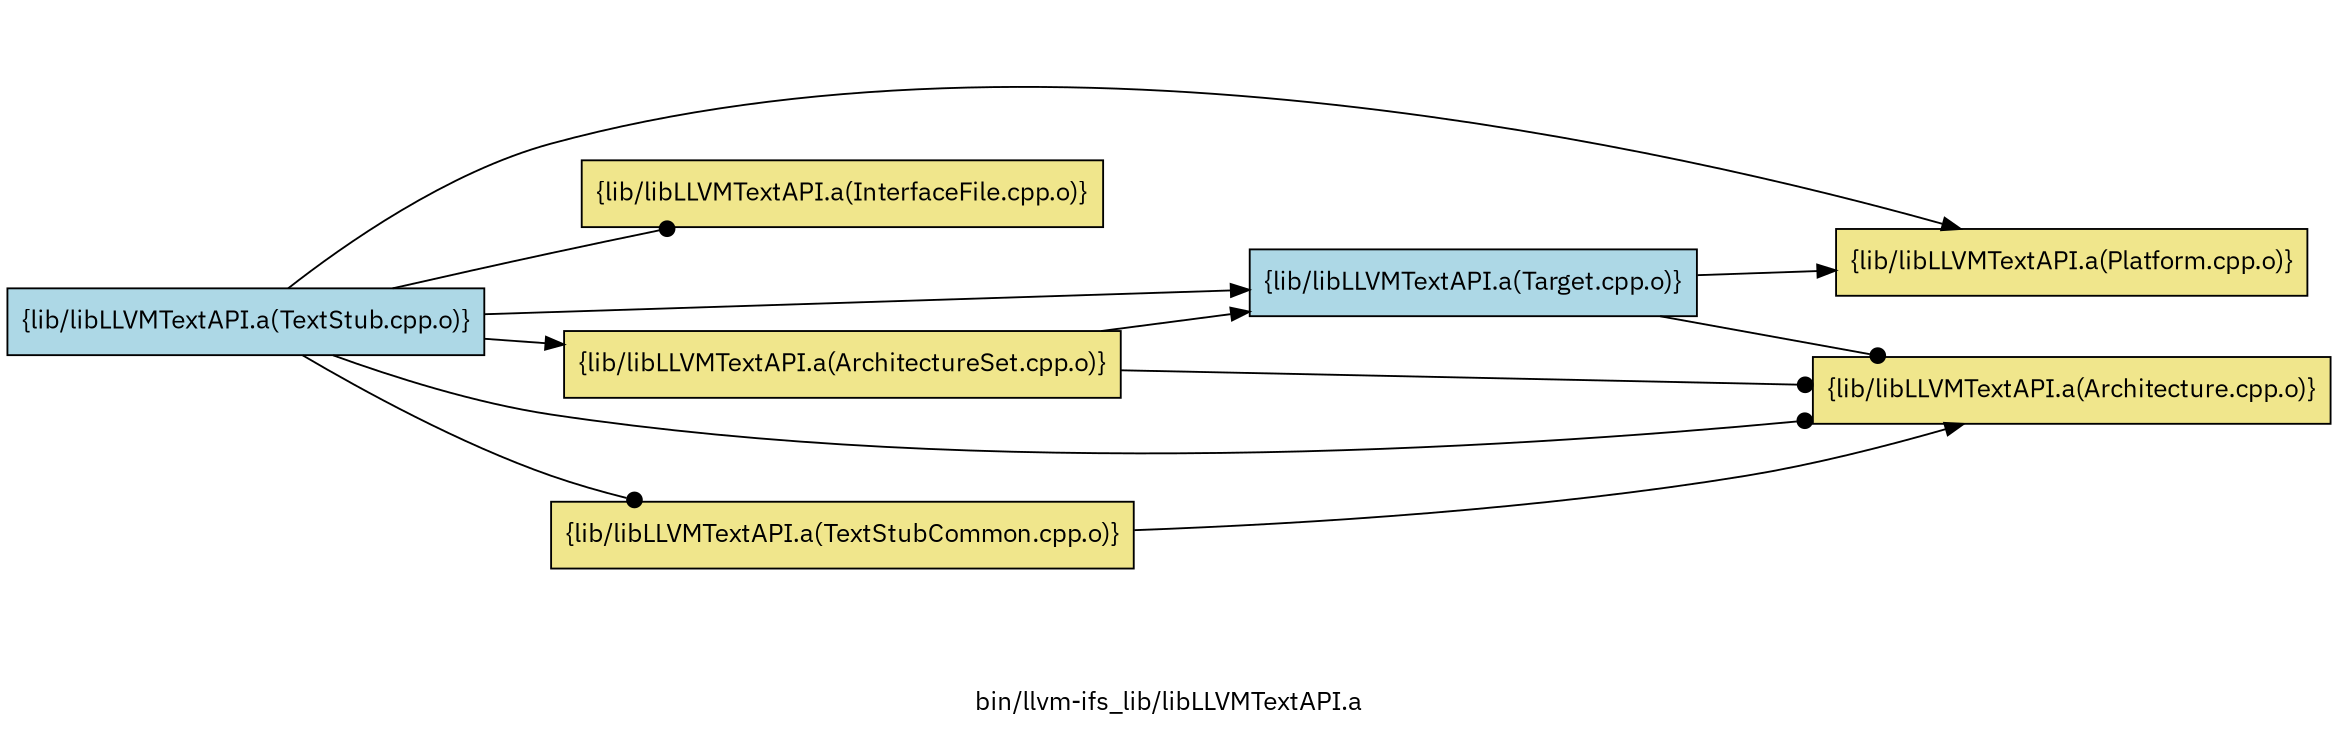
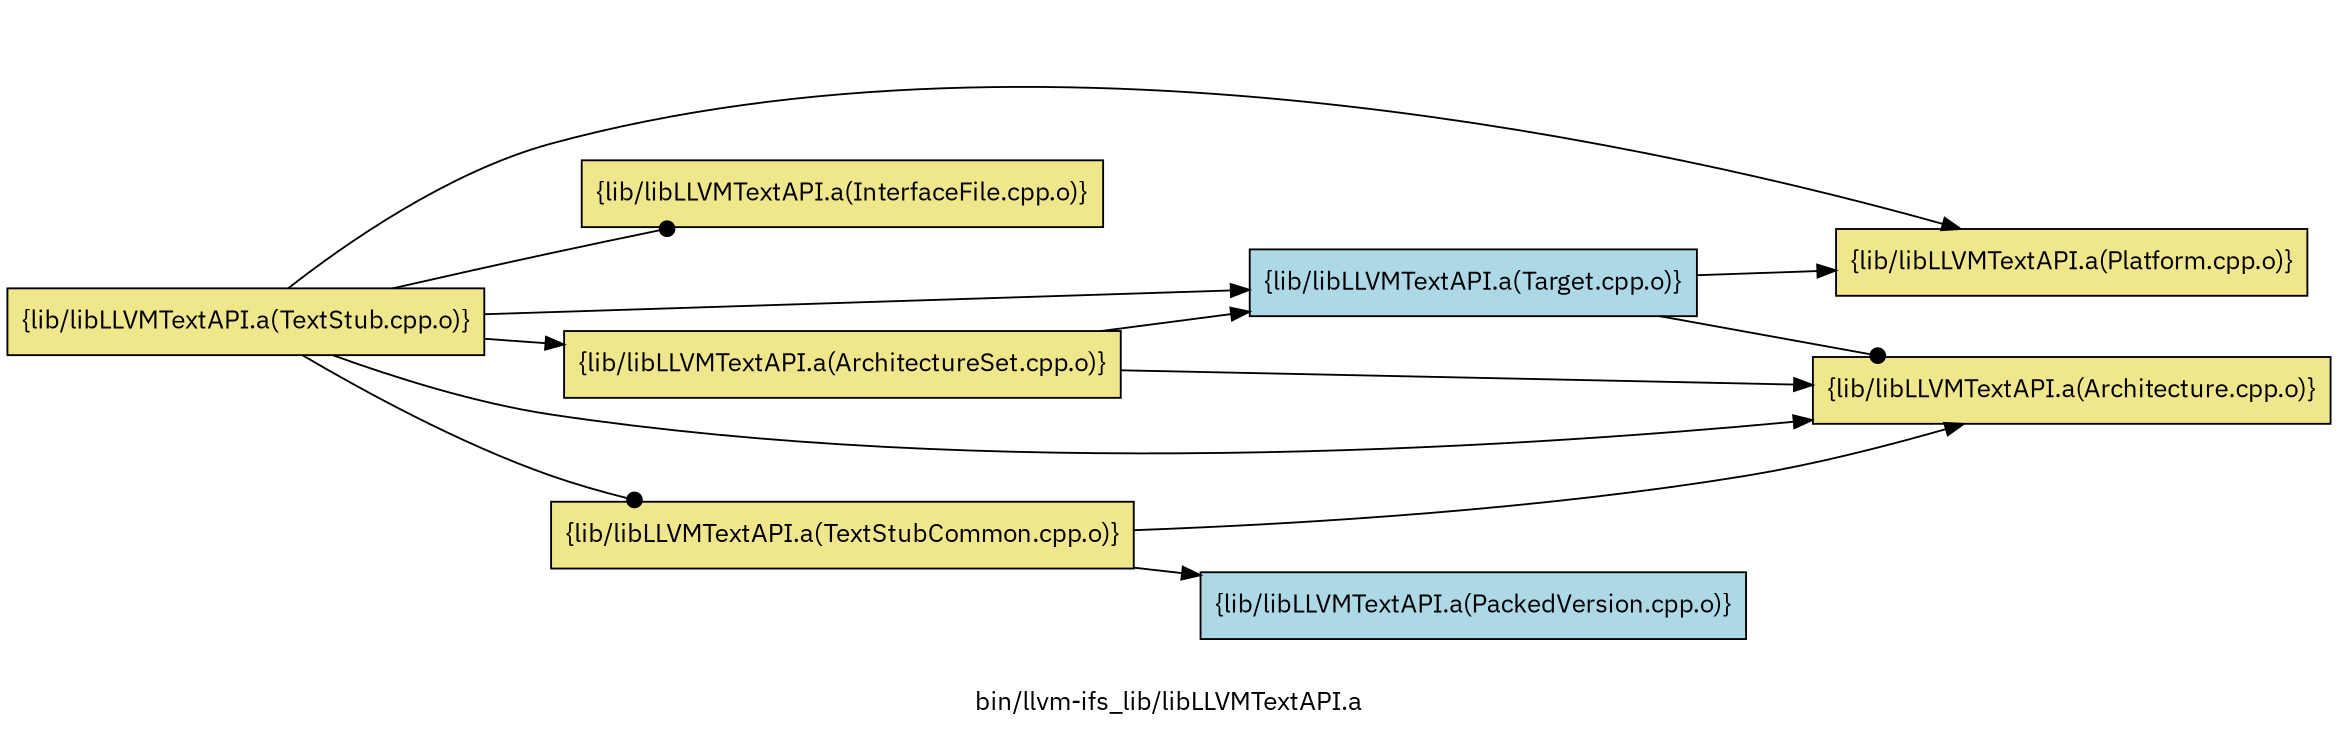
(246, 322) -> (246, 322)
(1459, 377) -> (1459, 377)
(1061, 453) -> (1061, 453)
none -> (1473, 606)
